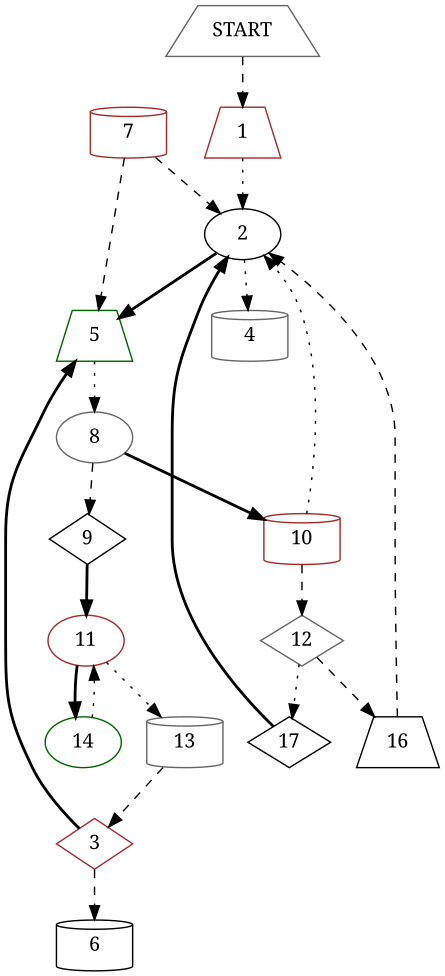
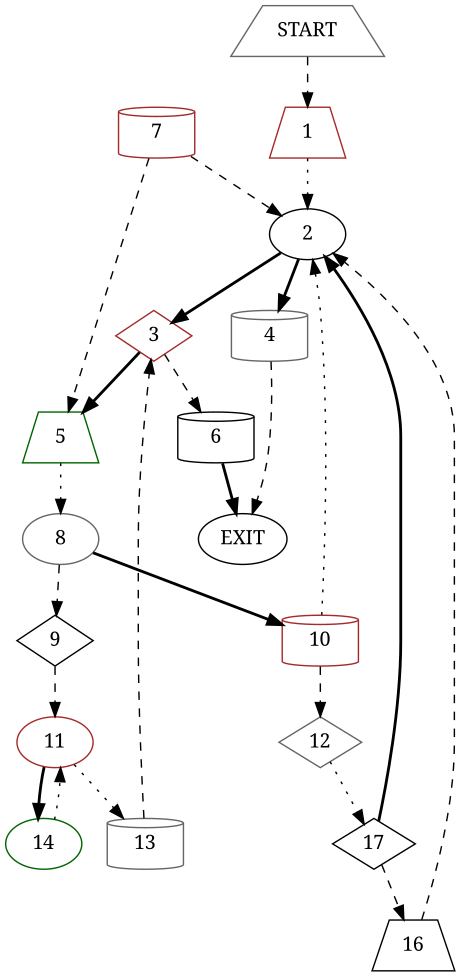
(246, 278) -> (291, 278)
(174, 282) -> (233, 284)
none -> (243, 539)
(87, 582) -> (55, 685)
(341, 682) -> (390, 886)
